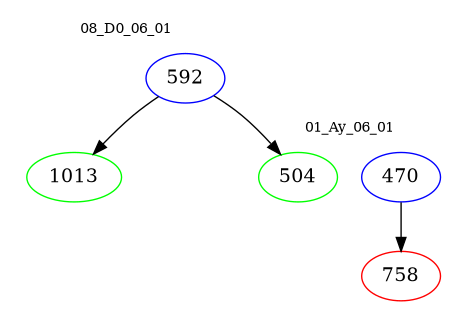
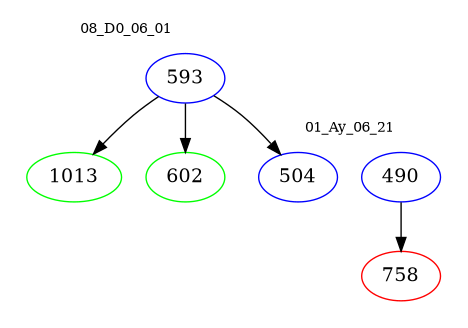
(185, 78) -> (185, 78)
(350, 128) -> (350, 128)
none -> (185, 177)
(298, 177) -> (298, 177)
(401, 177) -> (401, 177)
